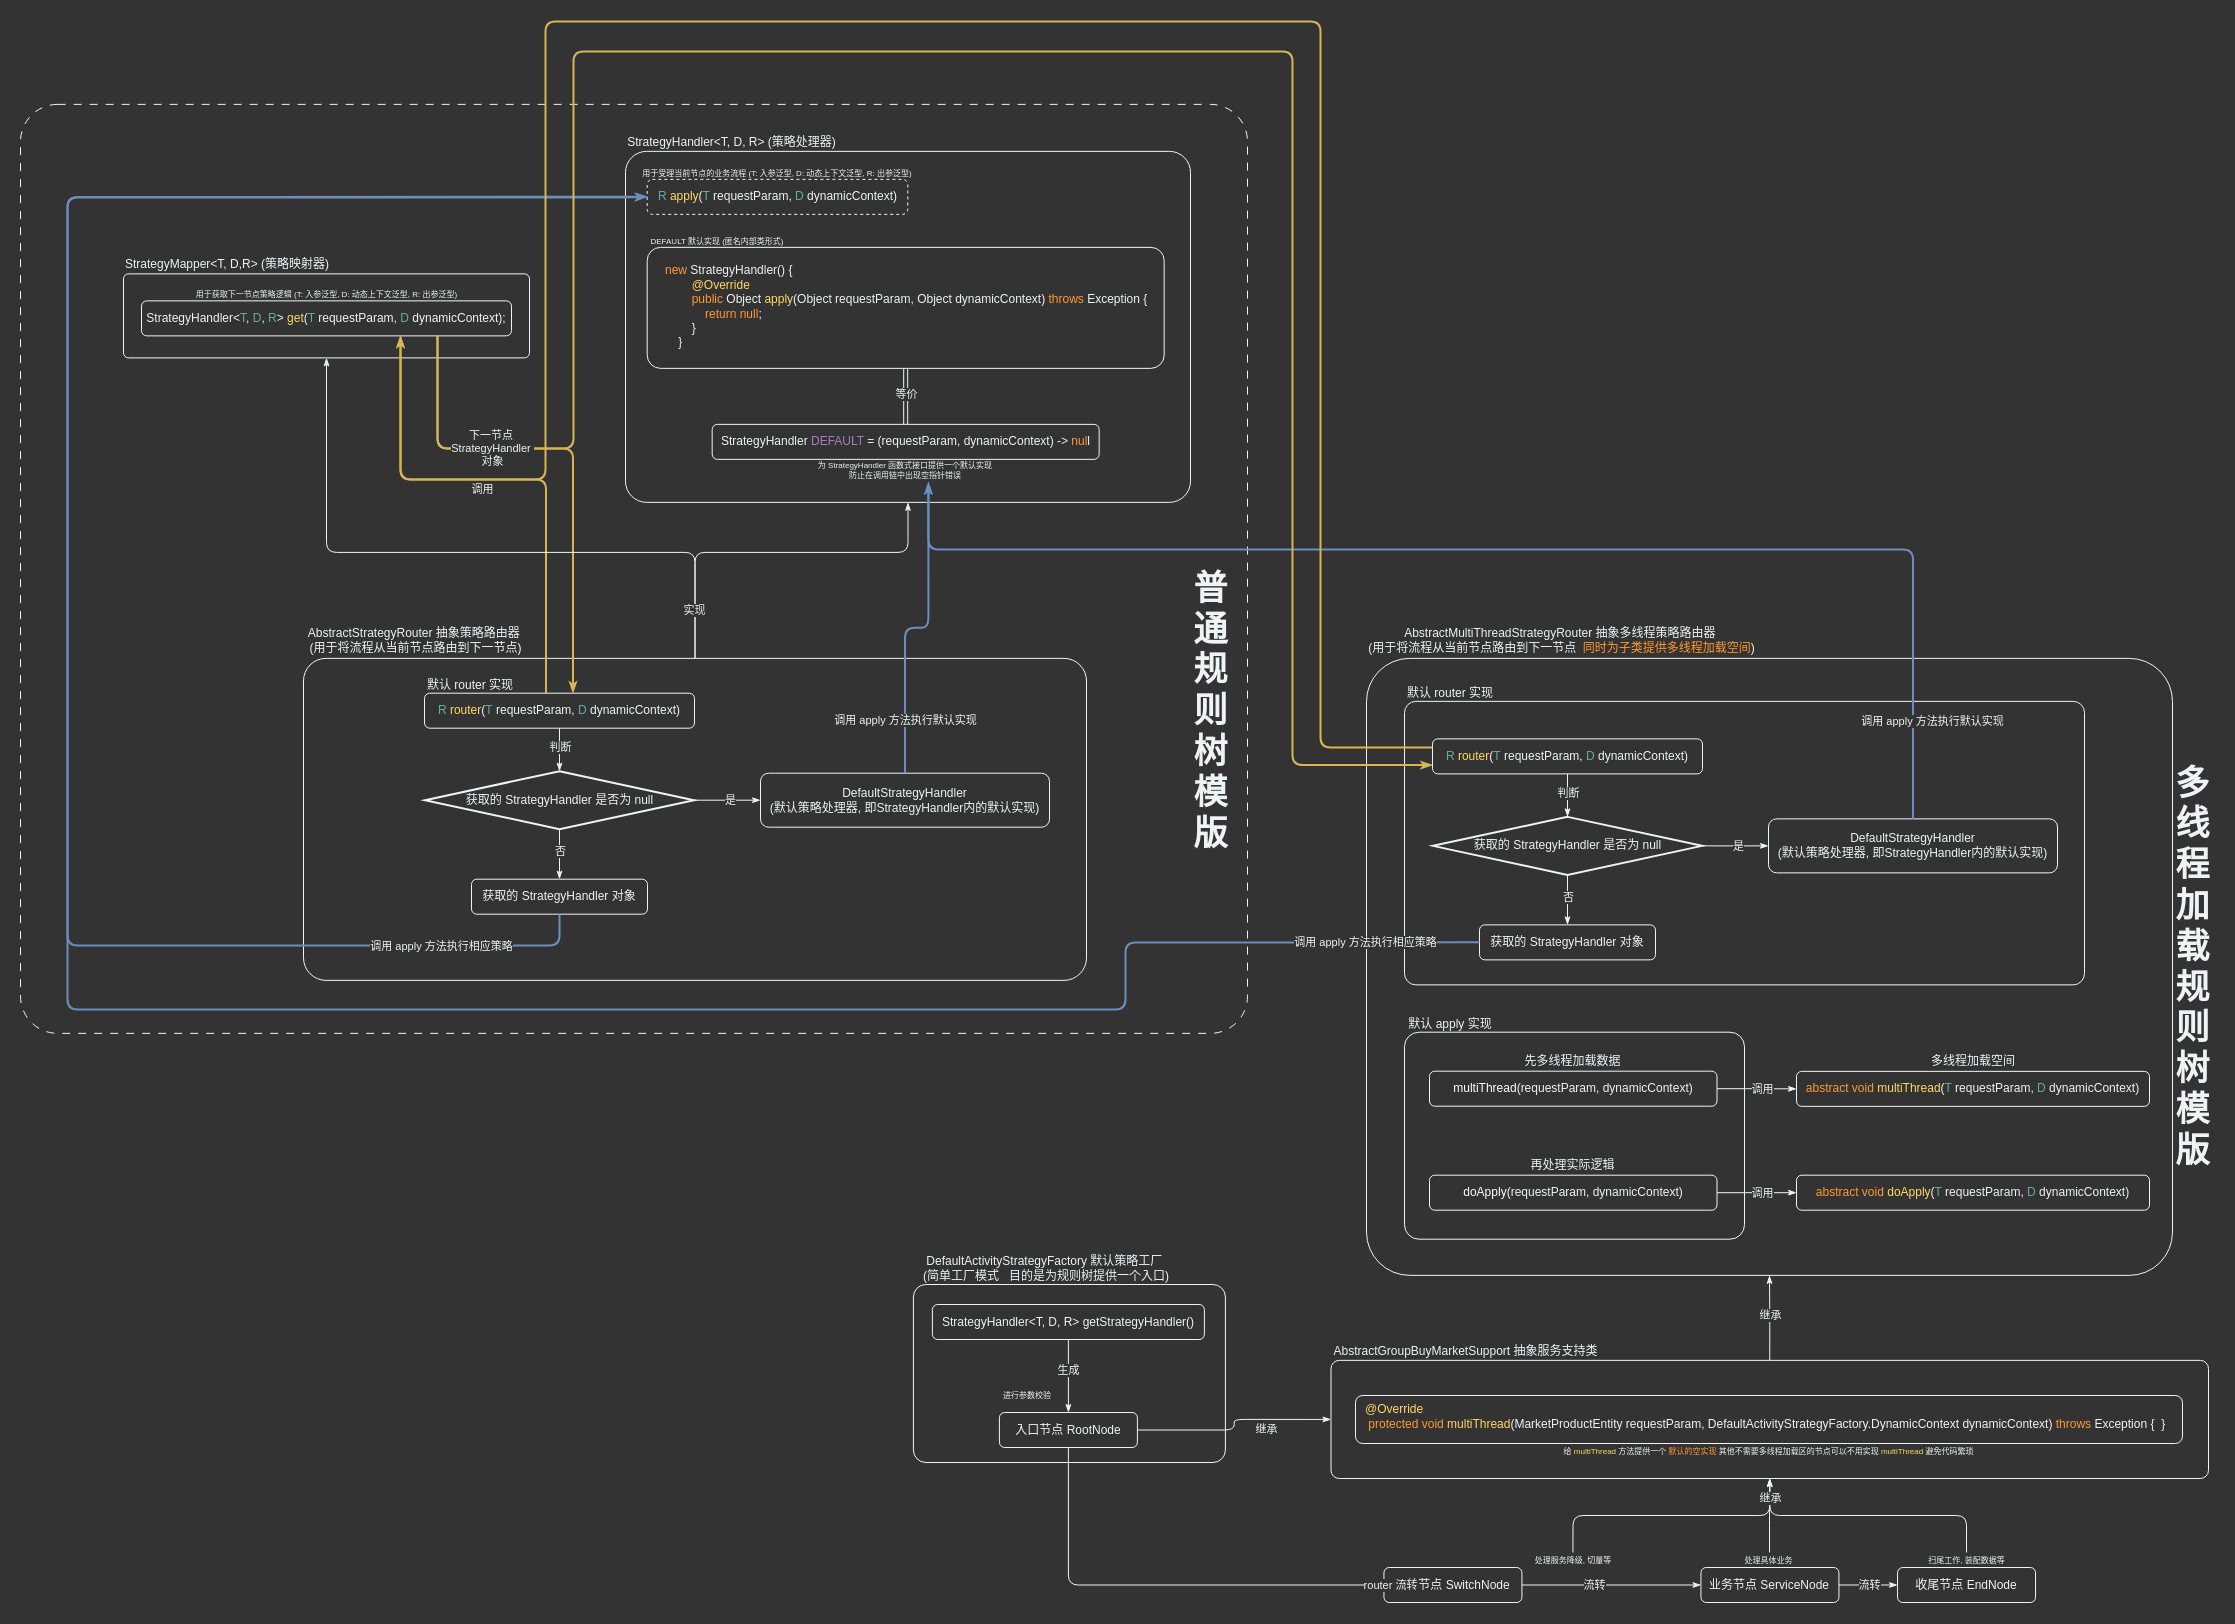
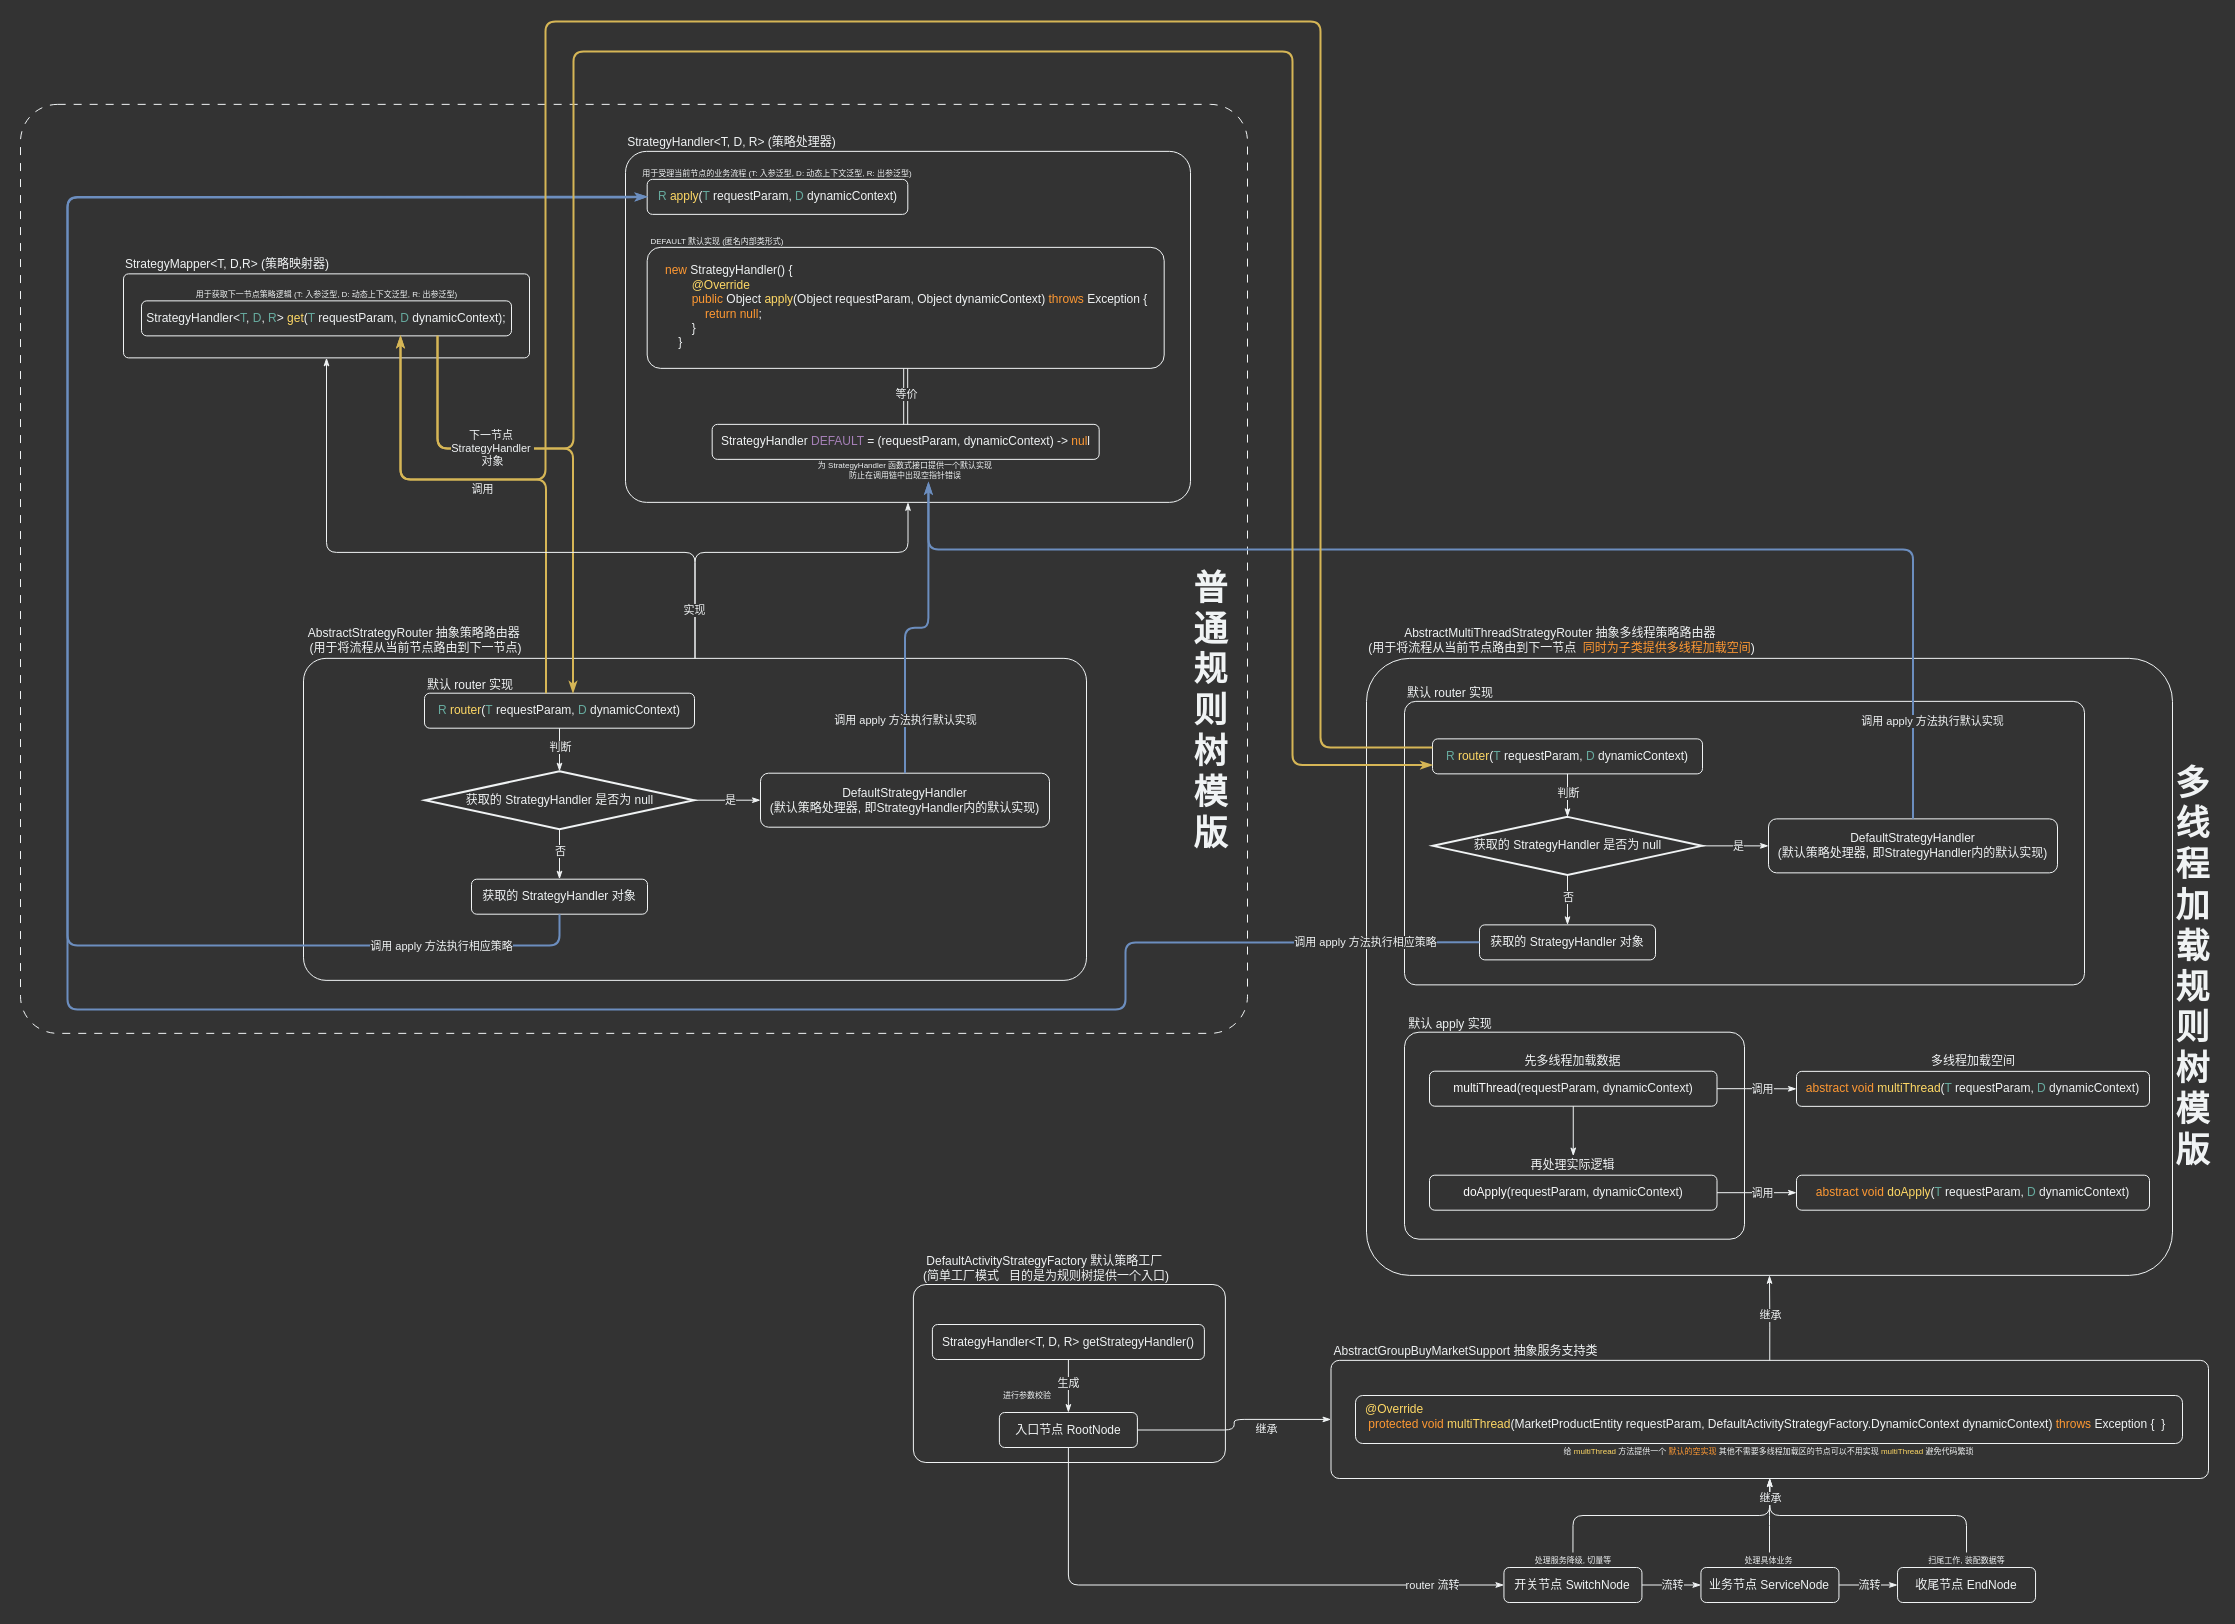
(777, 197) -> (777, 197)
none -> (1573, 1127)
(1068, 1322) -> (1068, 1342)
(1453, 1585) -> (1573, 1585)
